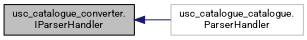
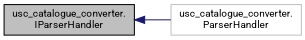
(237, 20) -> (236, 20)
